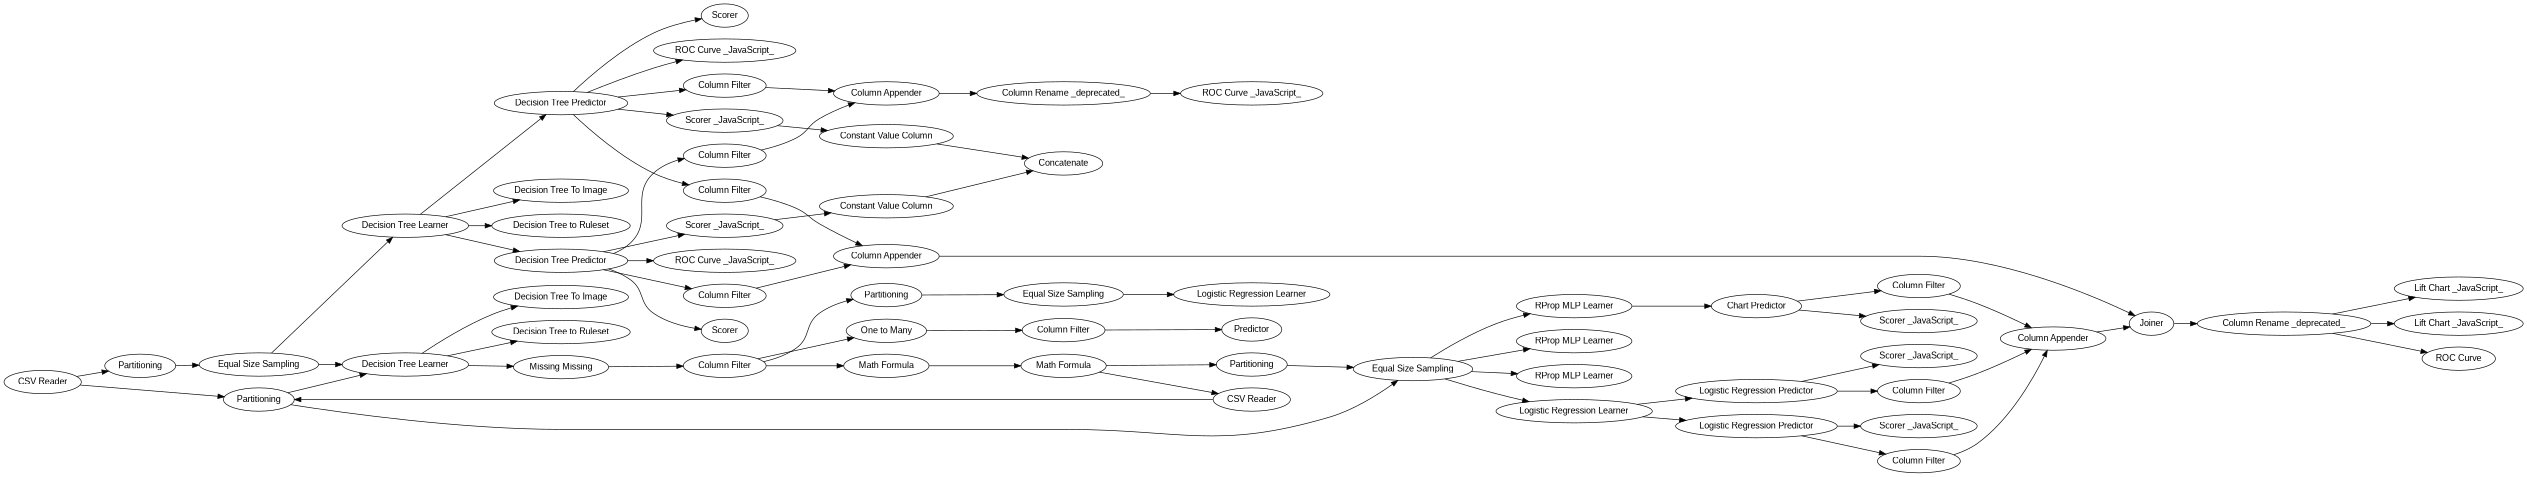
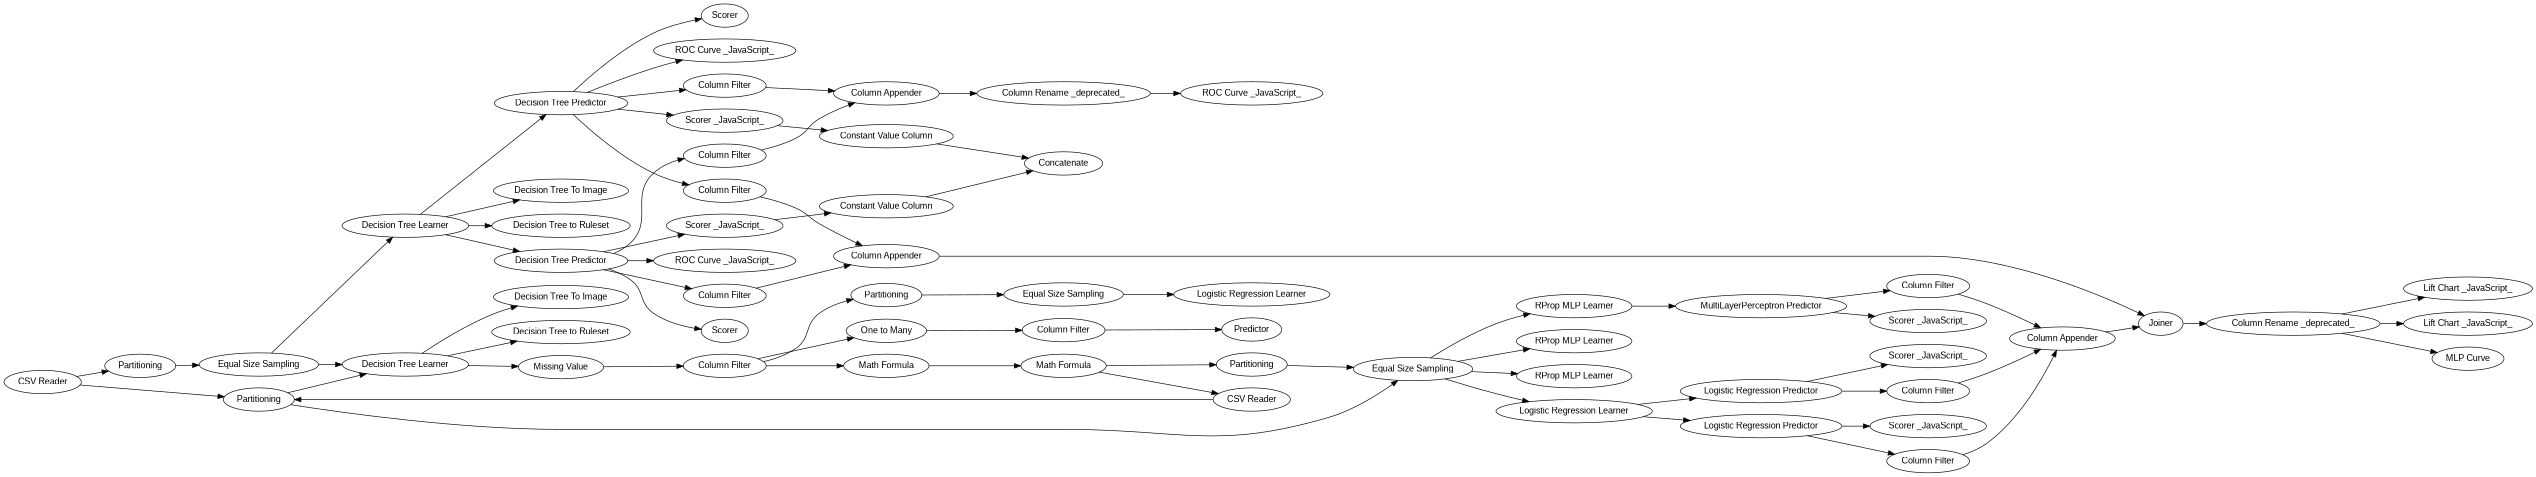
(1756, 306) -> (1761, 306)
(2459, 359) -> (2468, 359)
(561, 367) -> (561, 367)
